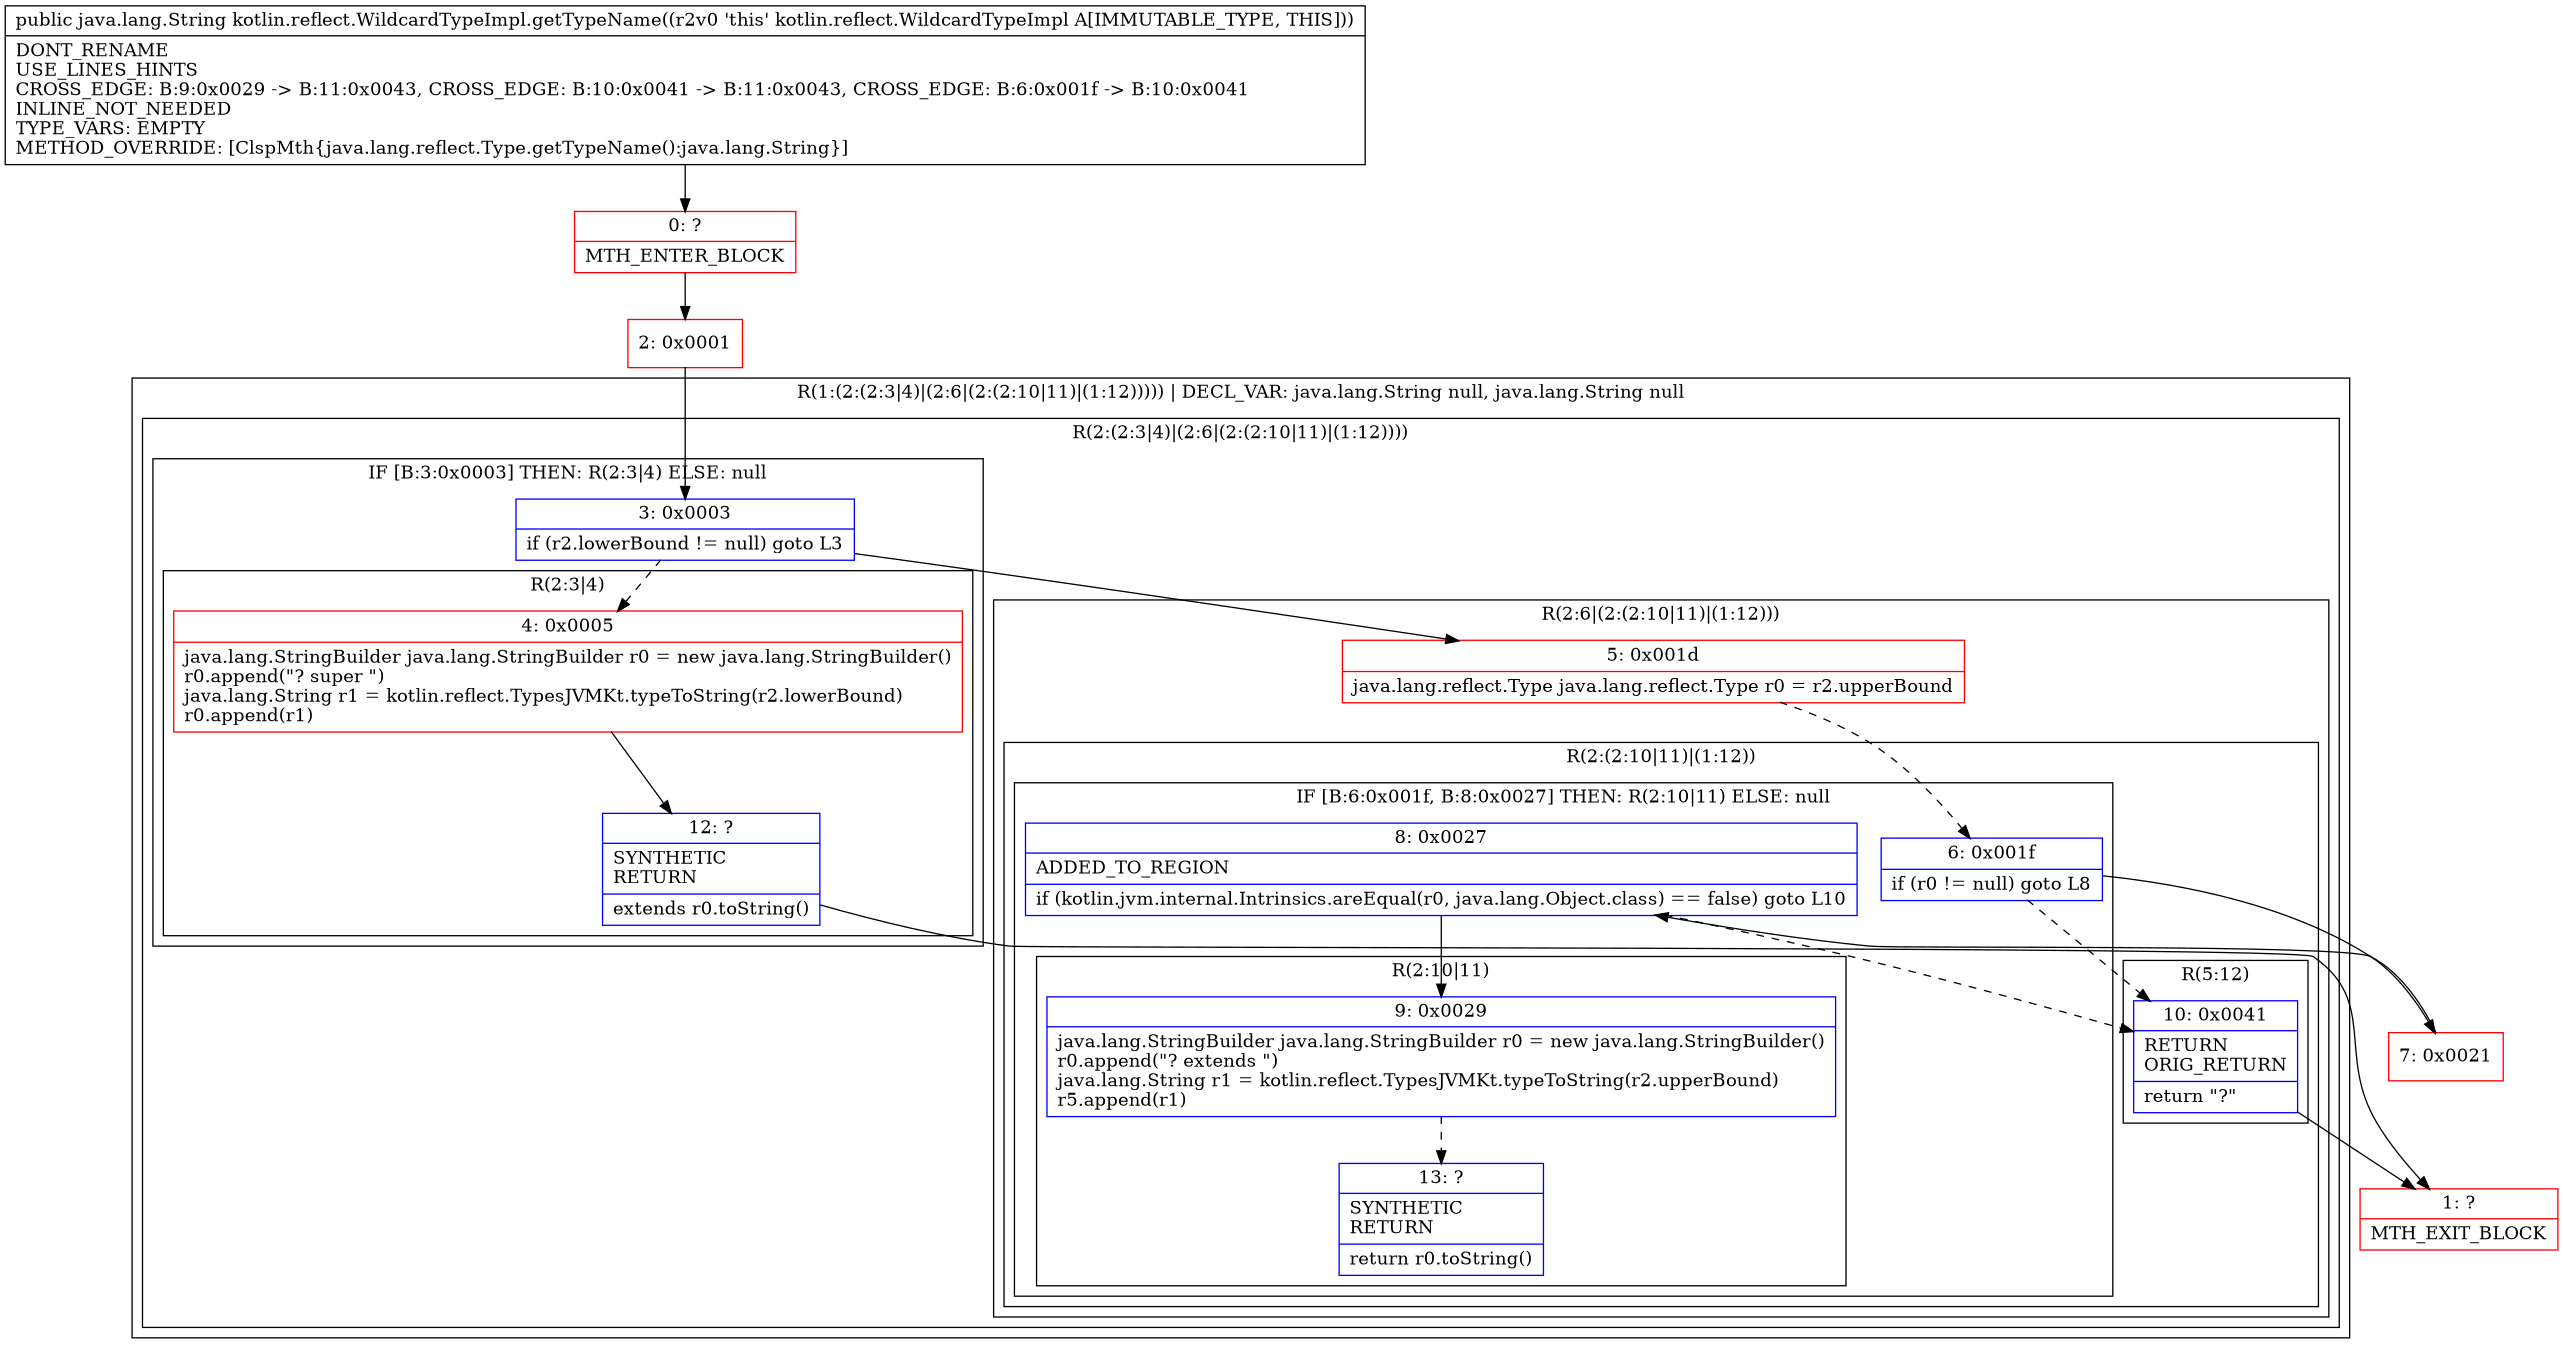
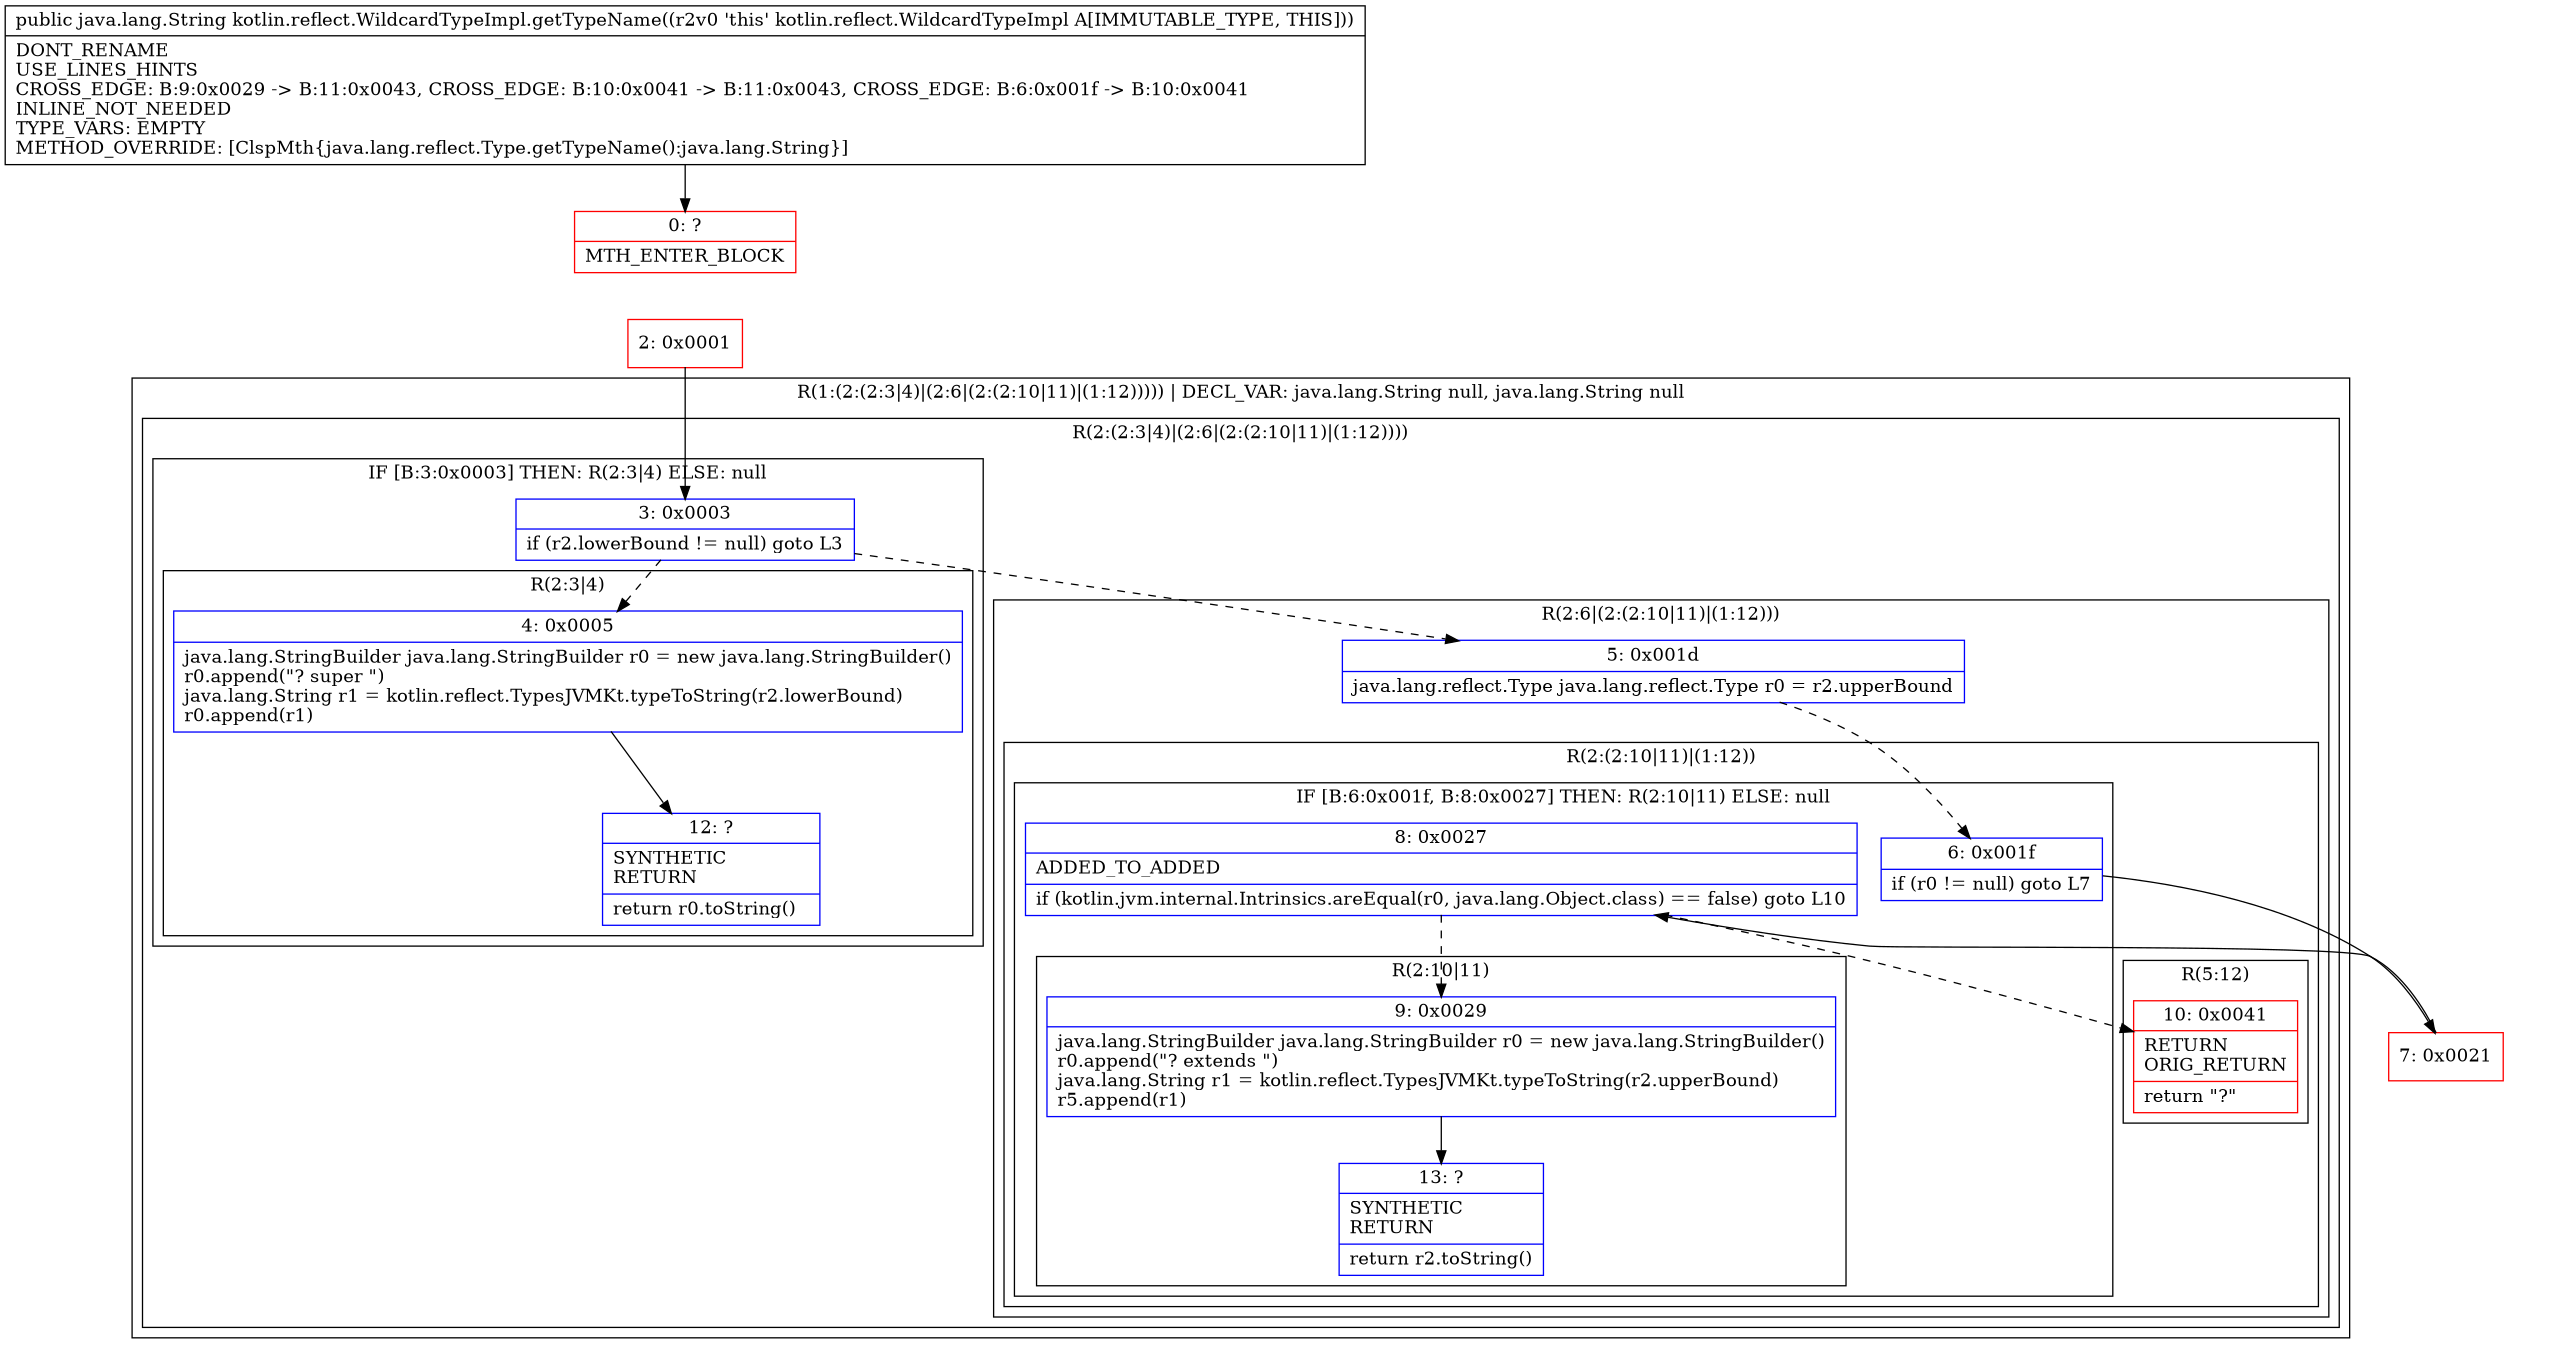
(685, 289) -> none
(1121, 591) -> (1121, 591)
(568, 672) -> (568, 672)
(1653, 672) -> (1653, 672)
(1133, 868) -> (1128, 868)
(1992, 884) -> (1992, 884)
(711, 909) -> (705, 909)
(1441, 939) -> (1441, 948)
(2075, 939) -> none
(2216, 1057) -> (2216, 1057)
(1441, 1133) -> (1441, 1133)
(2459, 1219) -> none
(1441, 1259) -> (1441, 1259)
